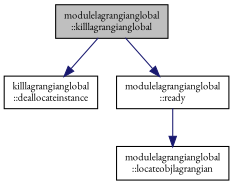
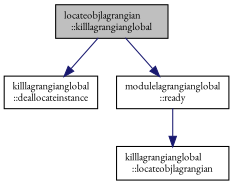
(112, 22) -> (112, 22)
(173, 163) -> (173, 163)
